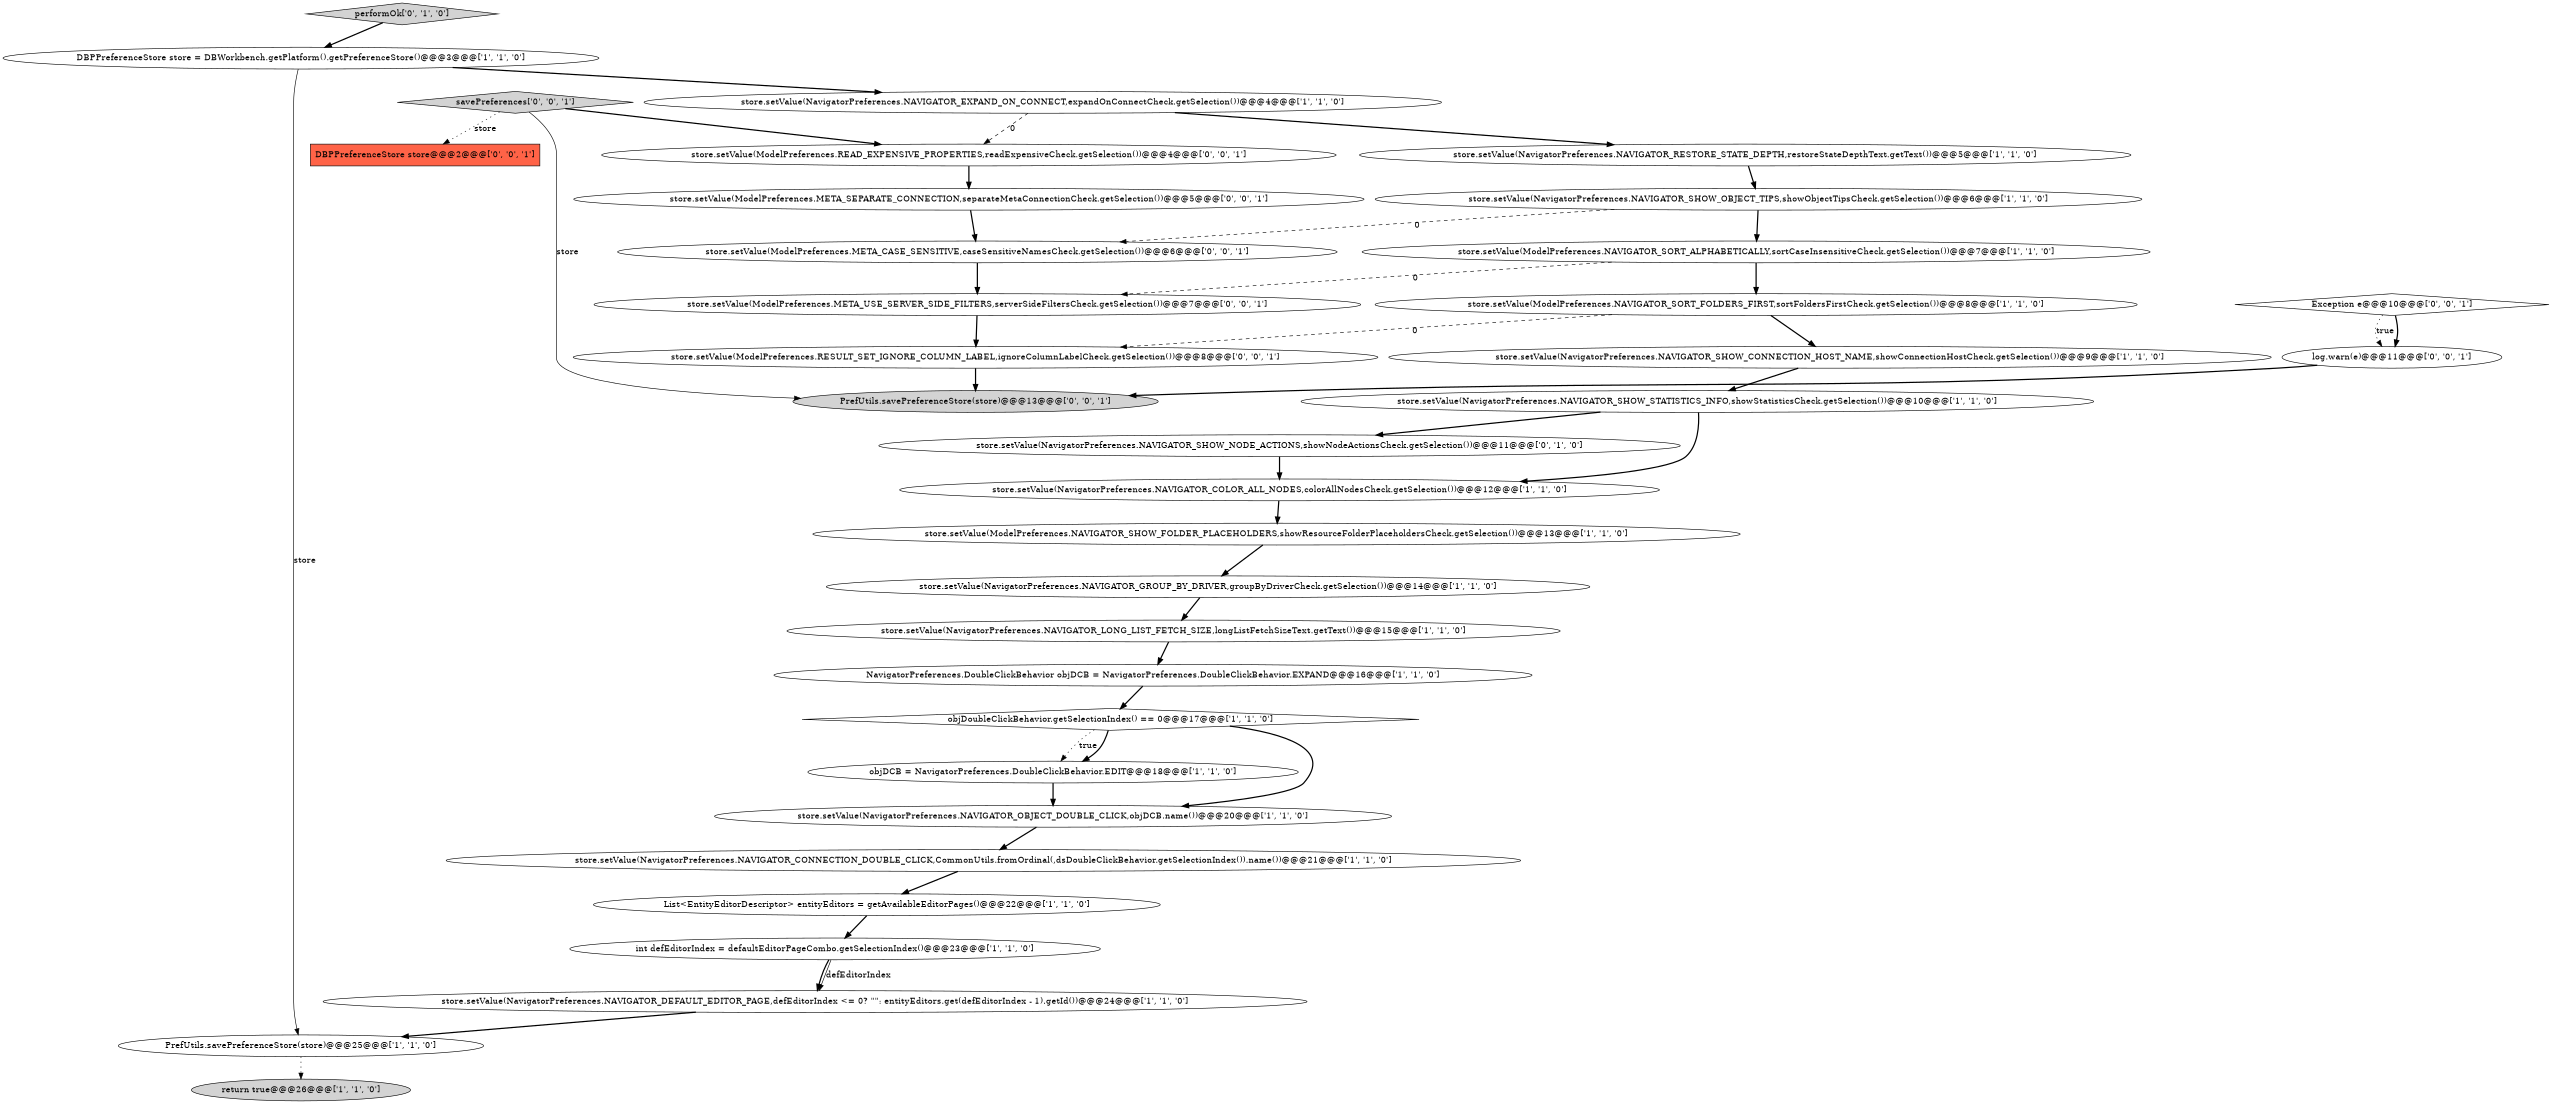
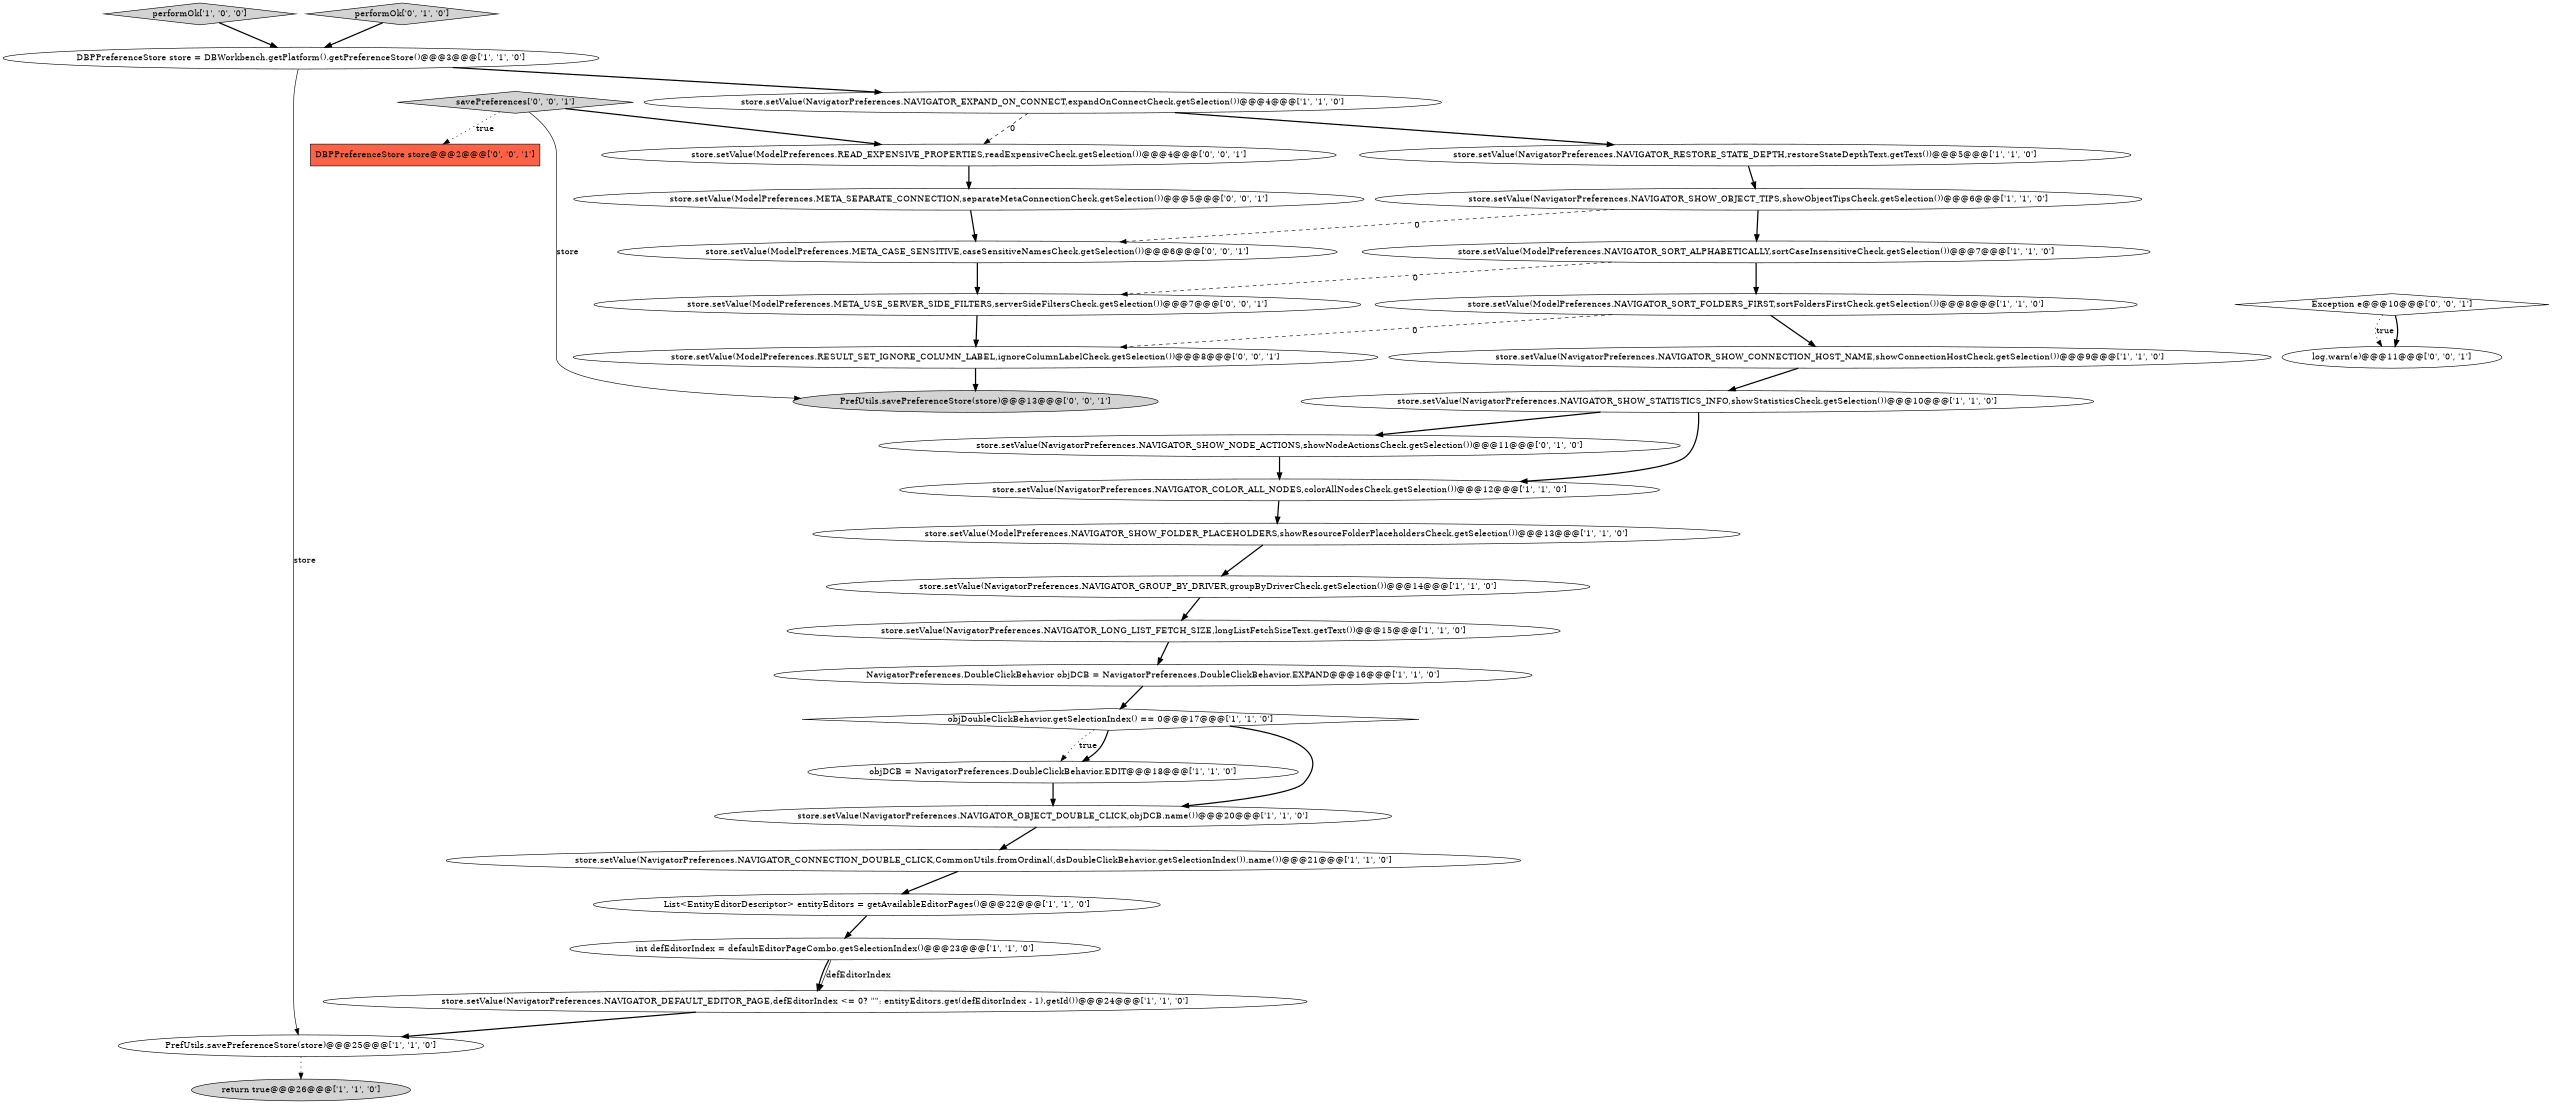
none -> (200, 14)
(485, 129) -> (485, 129)
(1727, 384) -> none
